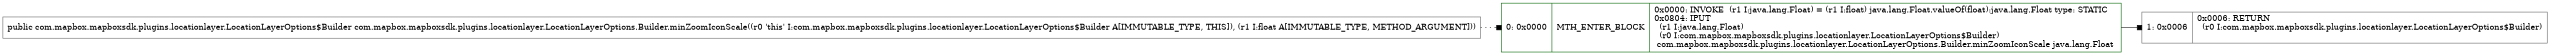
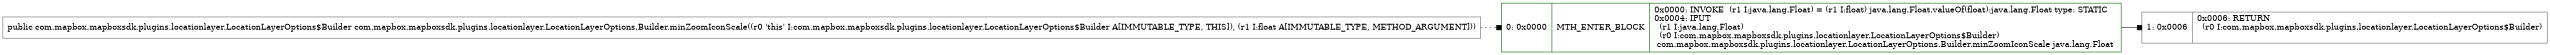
(1685, 19) -> (1685, 19)
